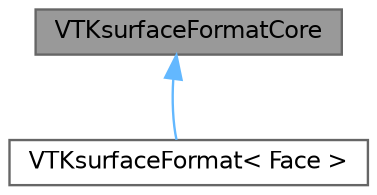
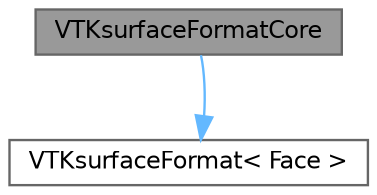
(173, 110) -> (204, 85)
